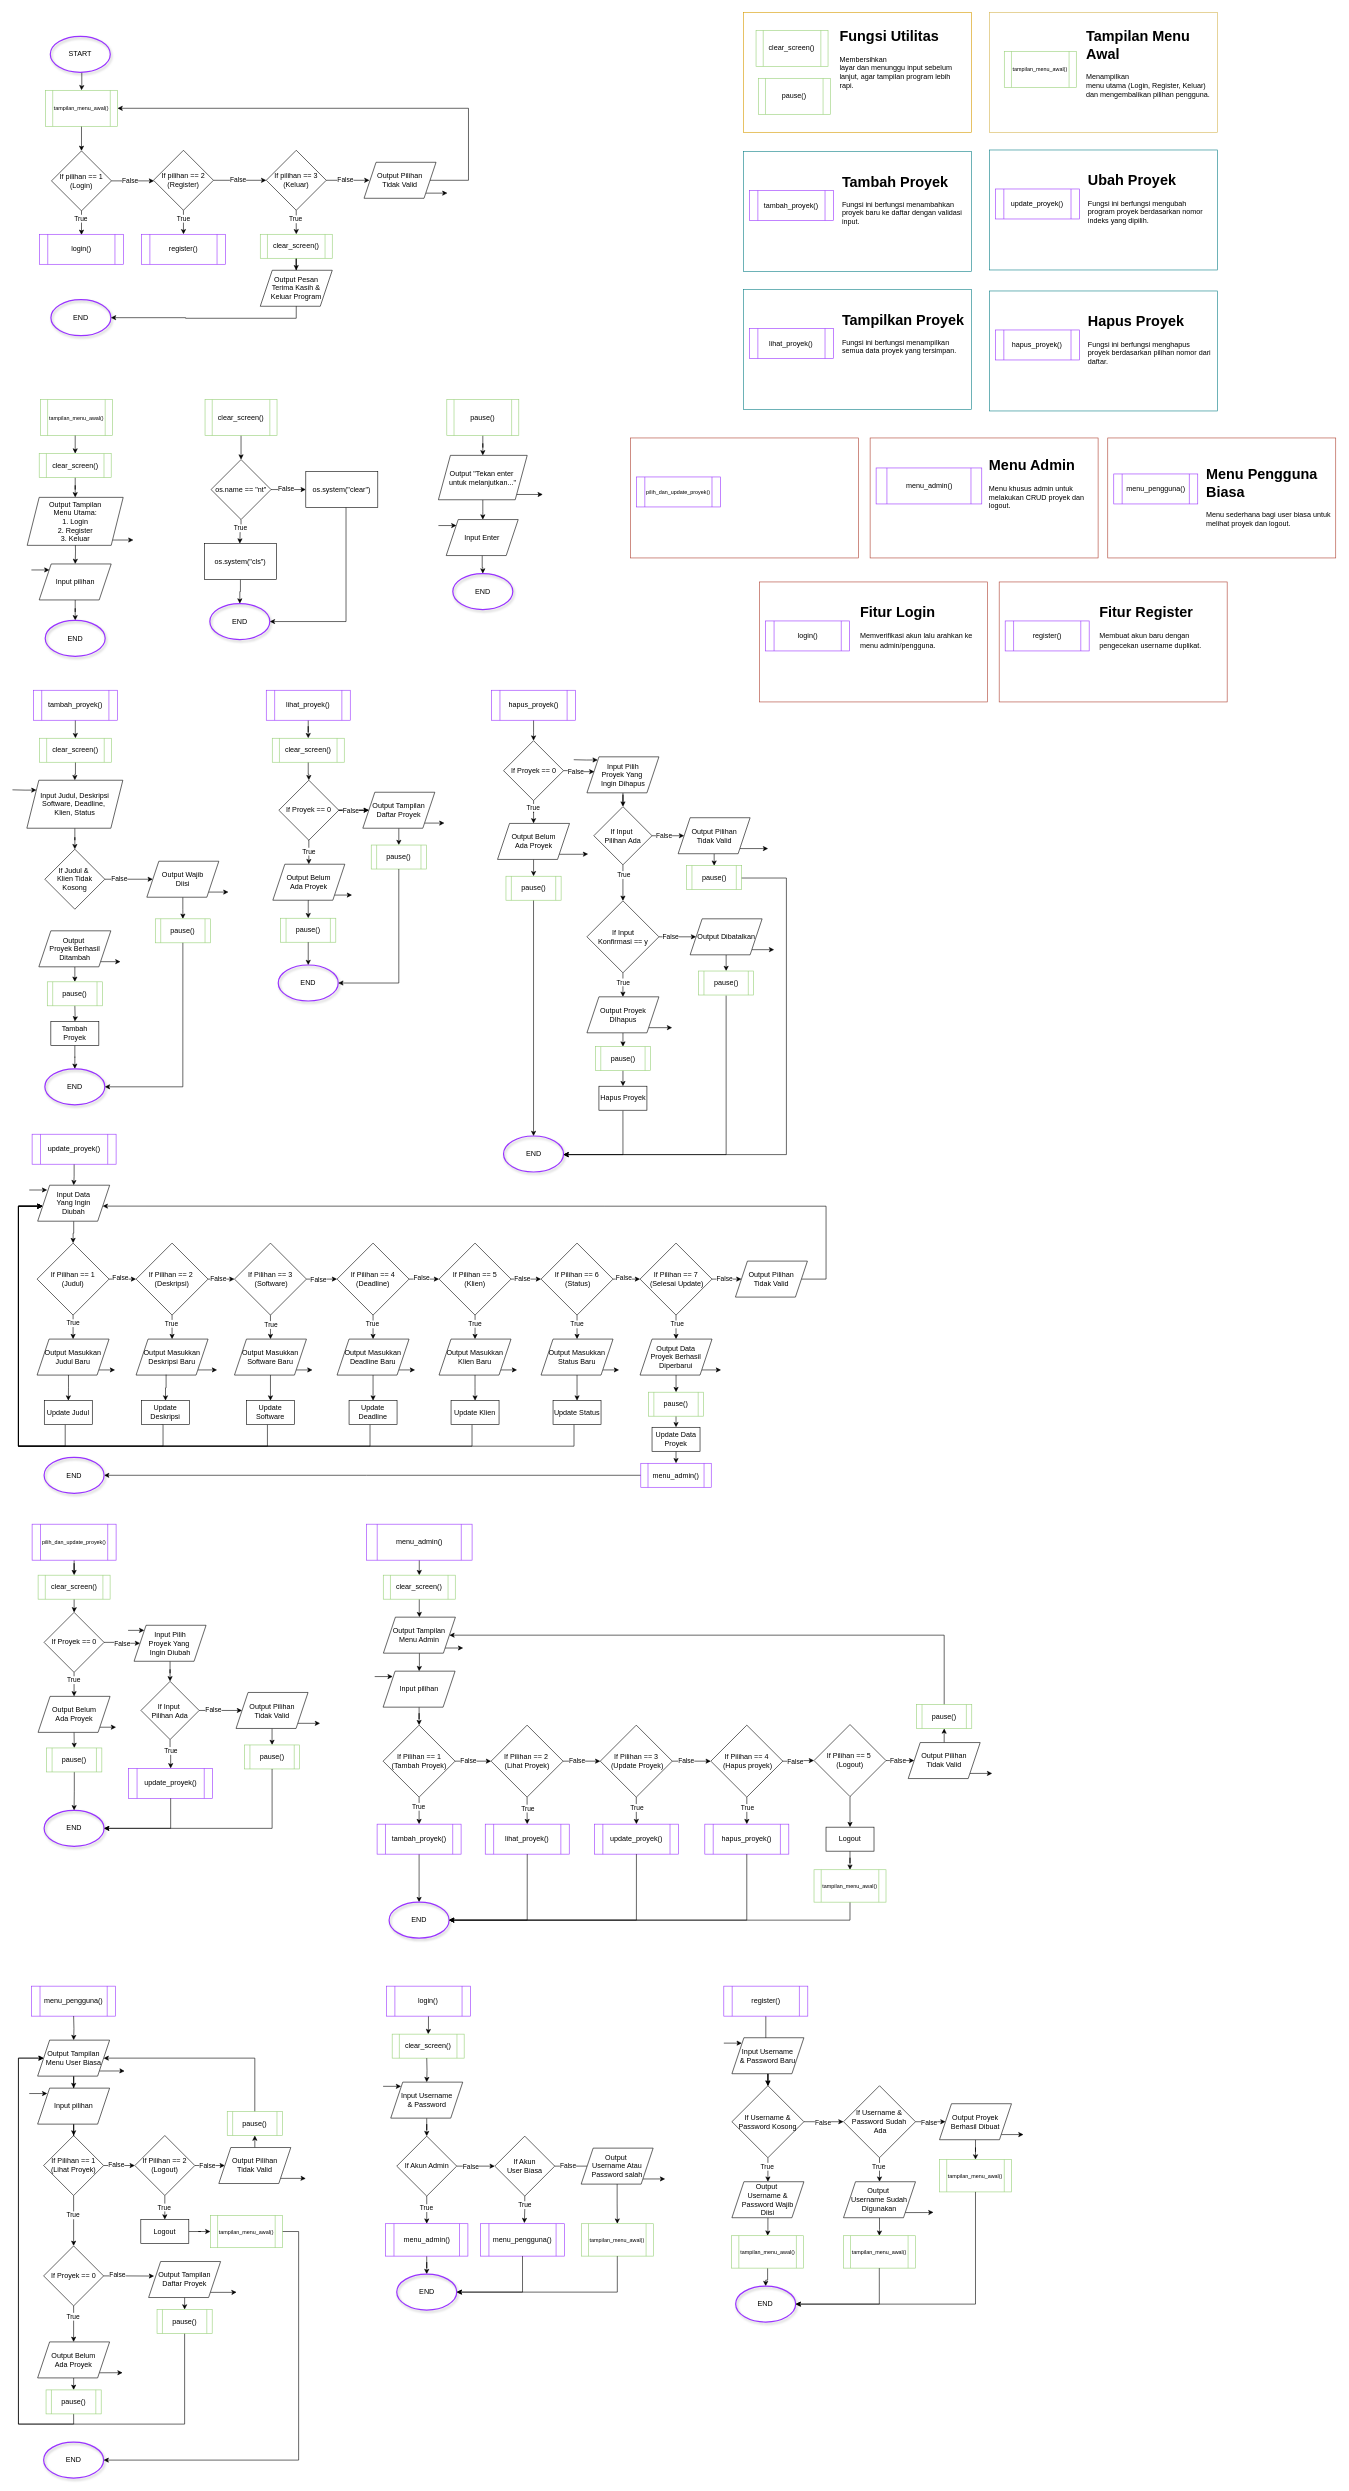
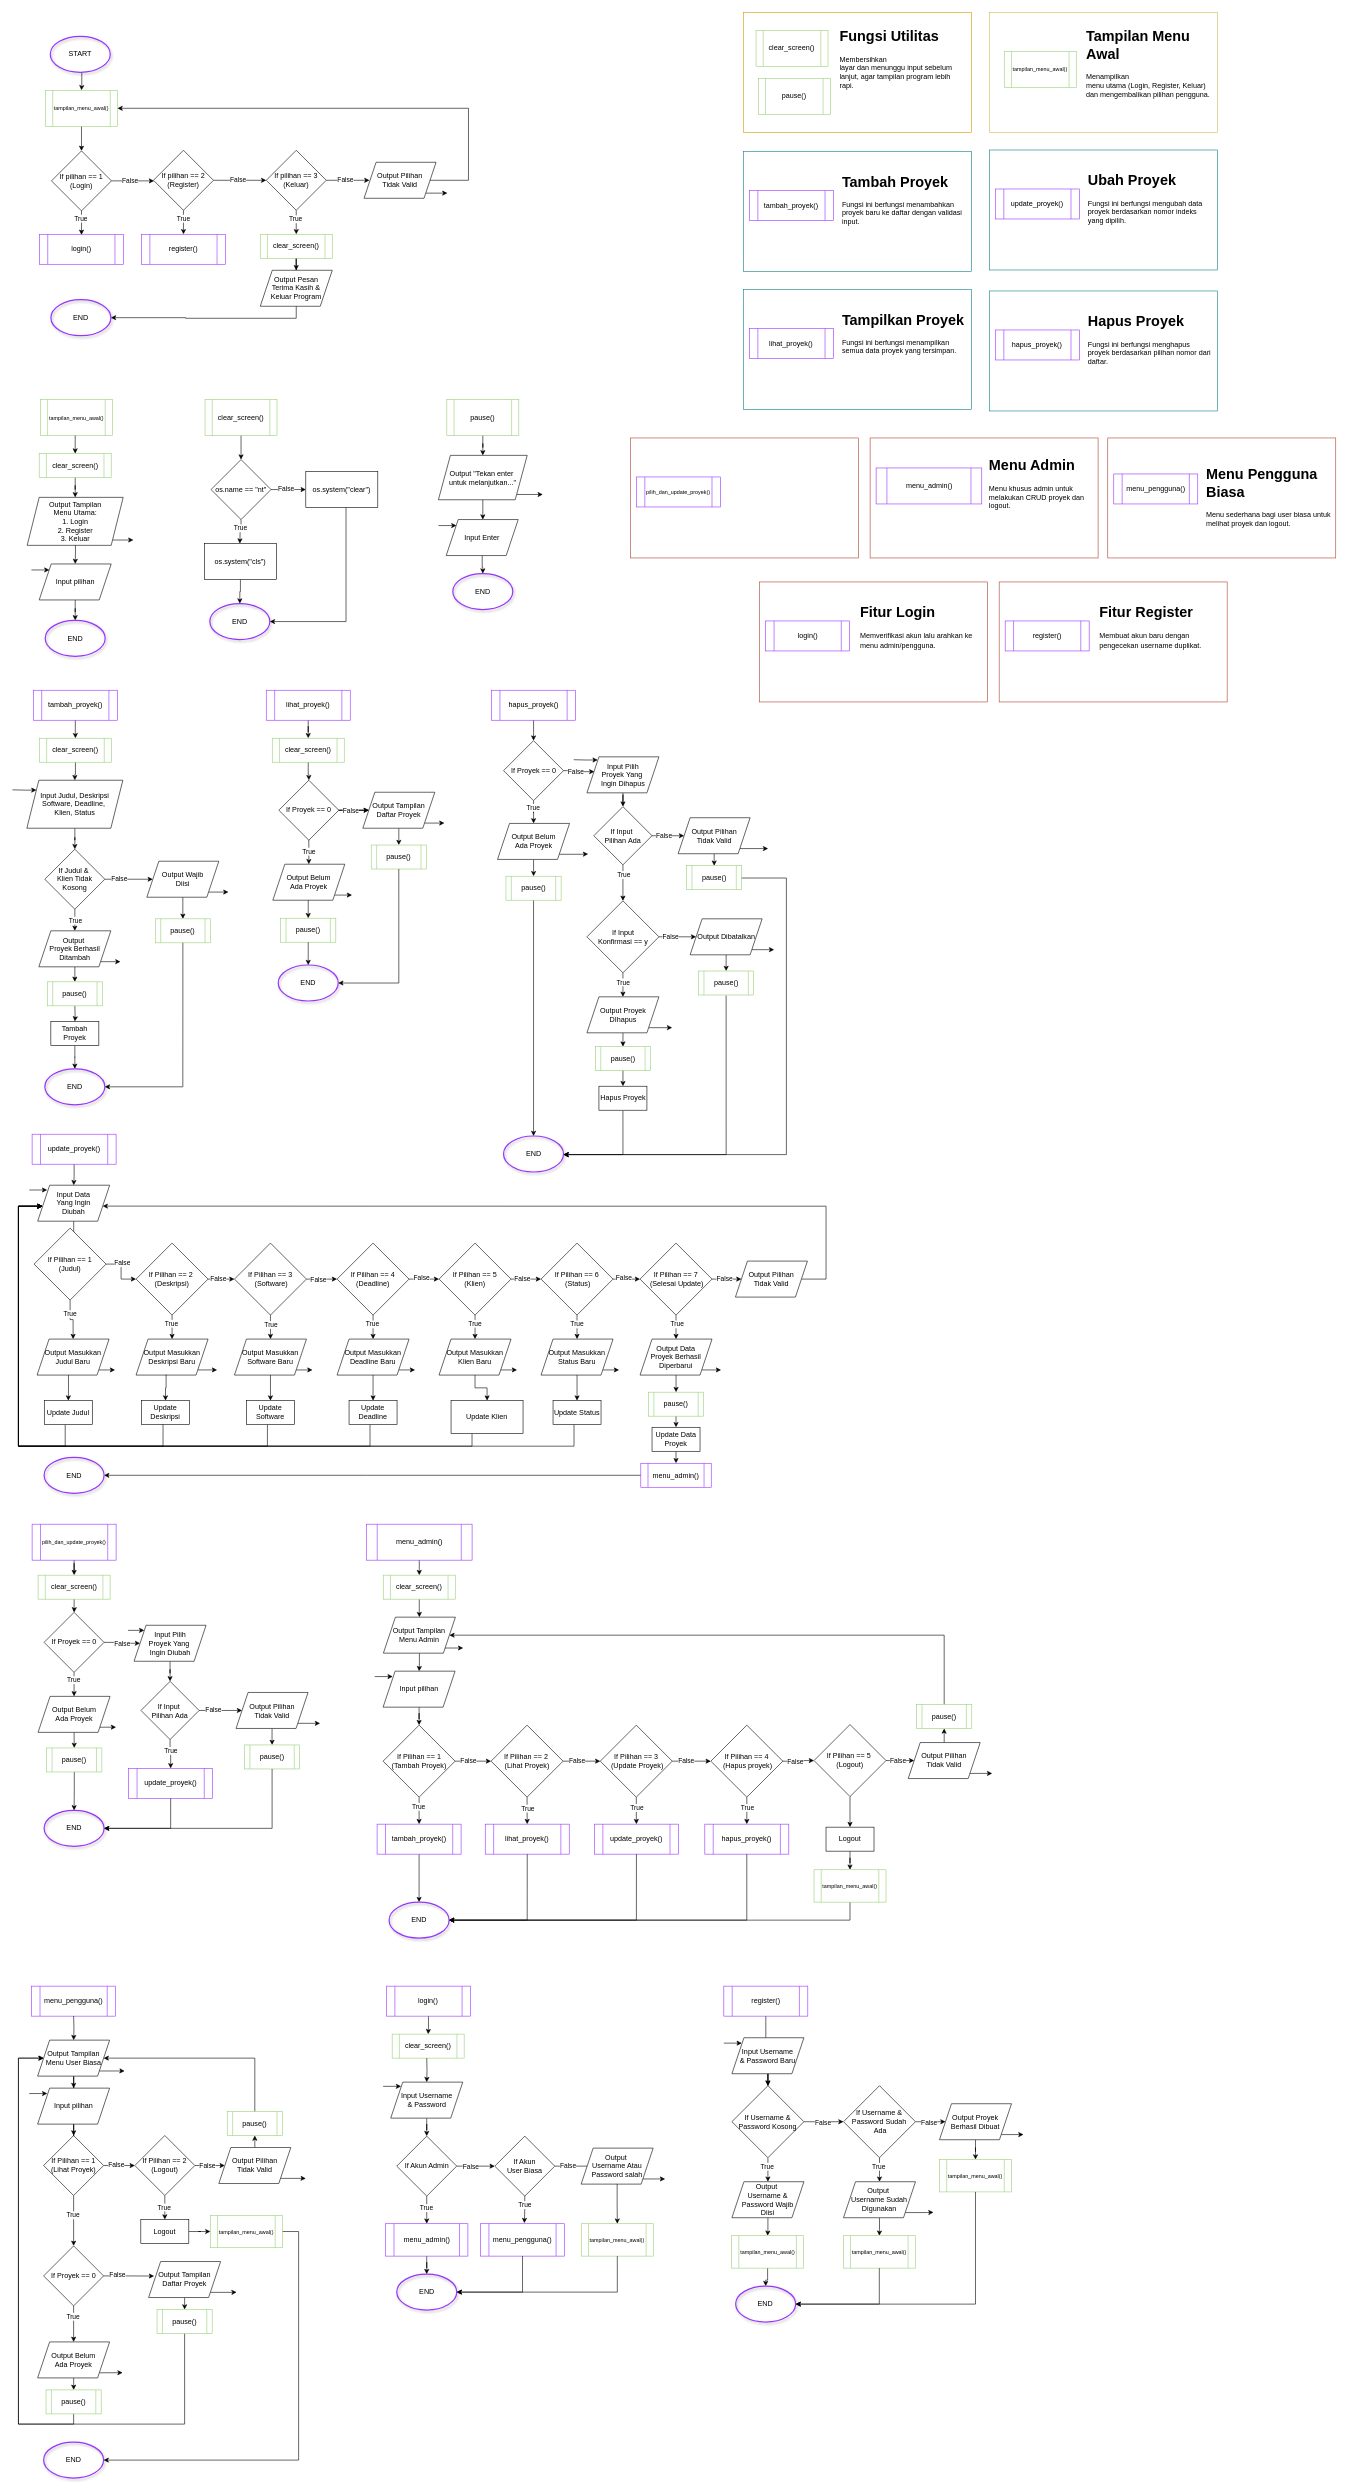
(1151, 190) -> (1151, 190)
none -> (75, 920)
(73, 1279) -> (70, 1264)
(475, 1413) -> (487, 1417)
